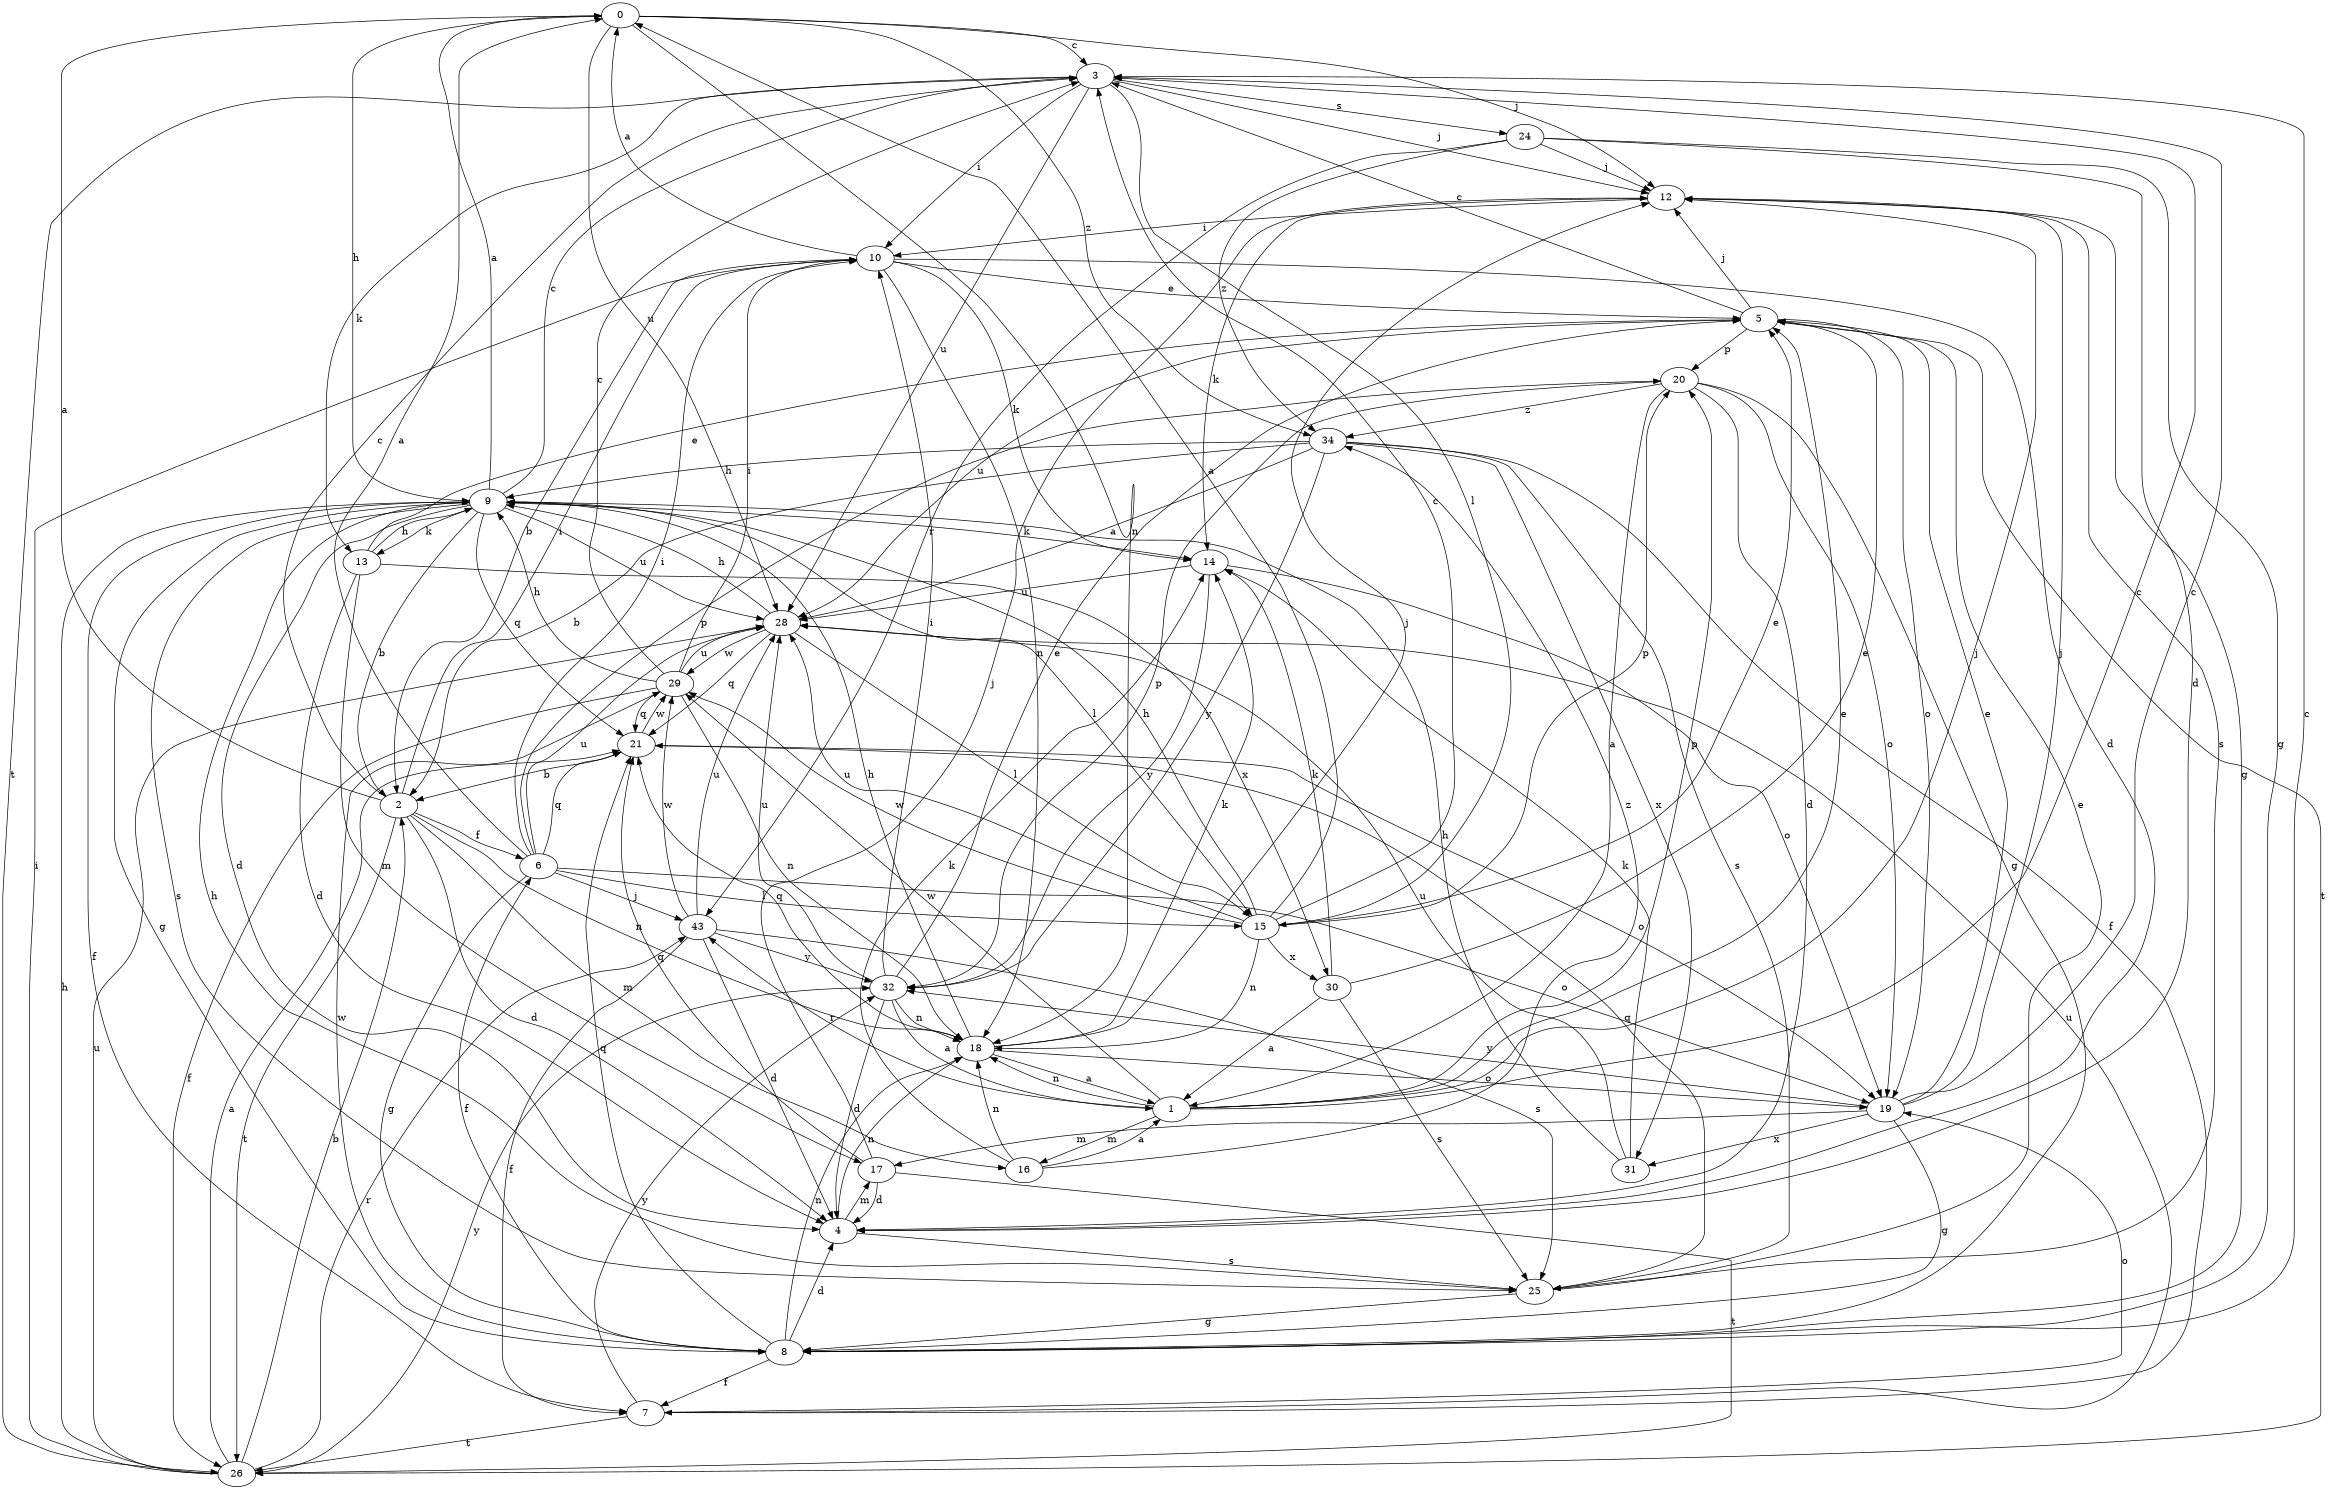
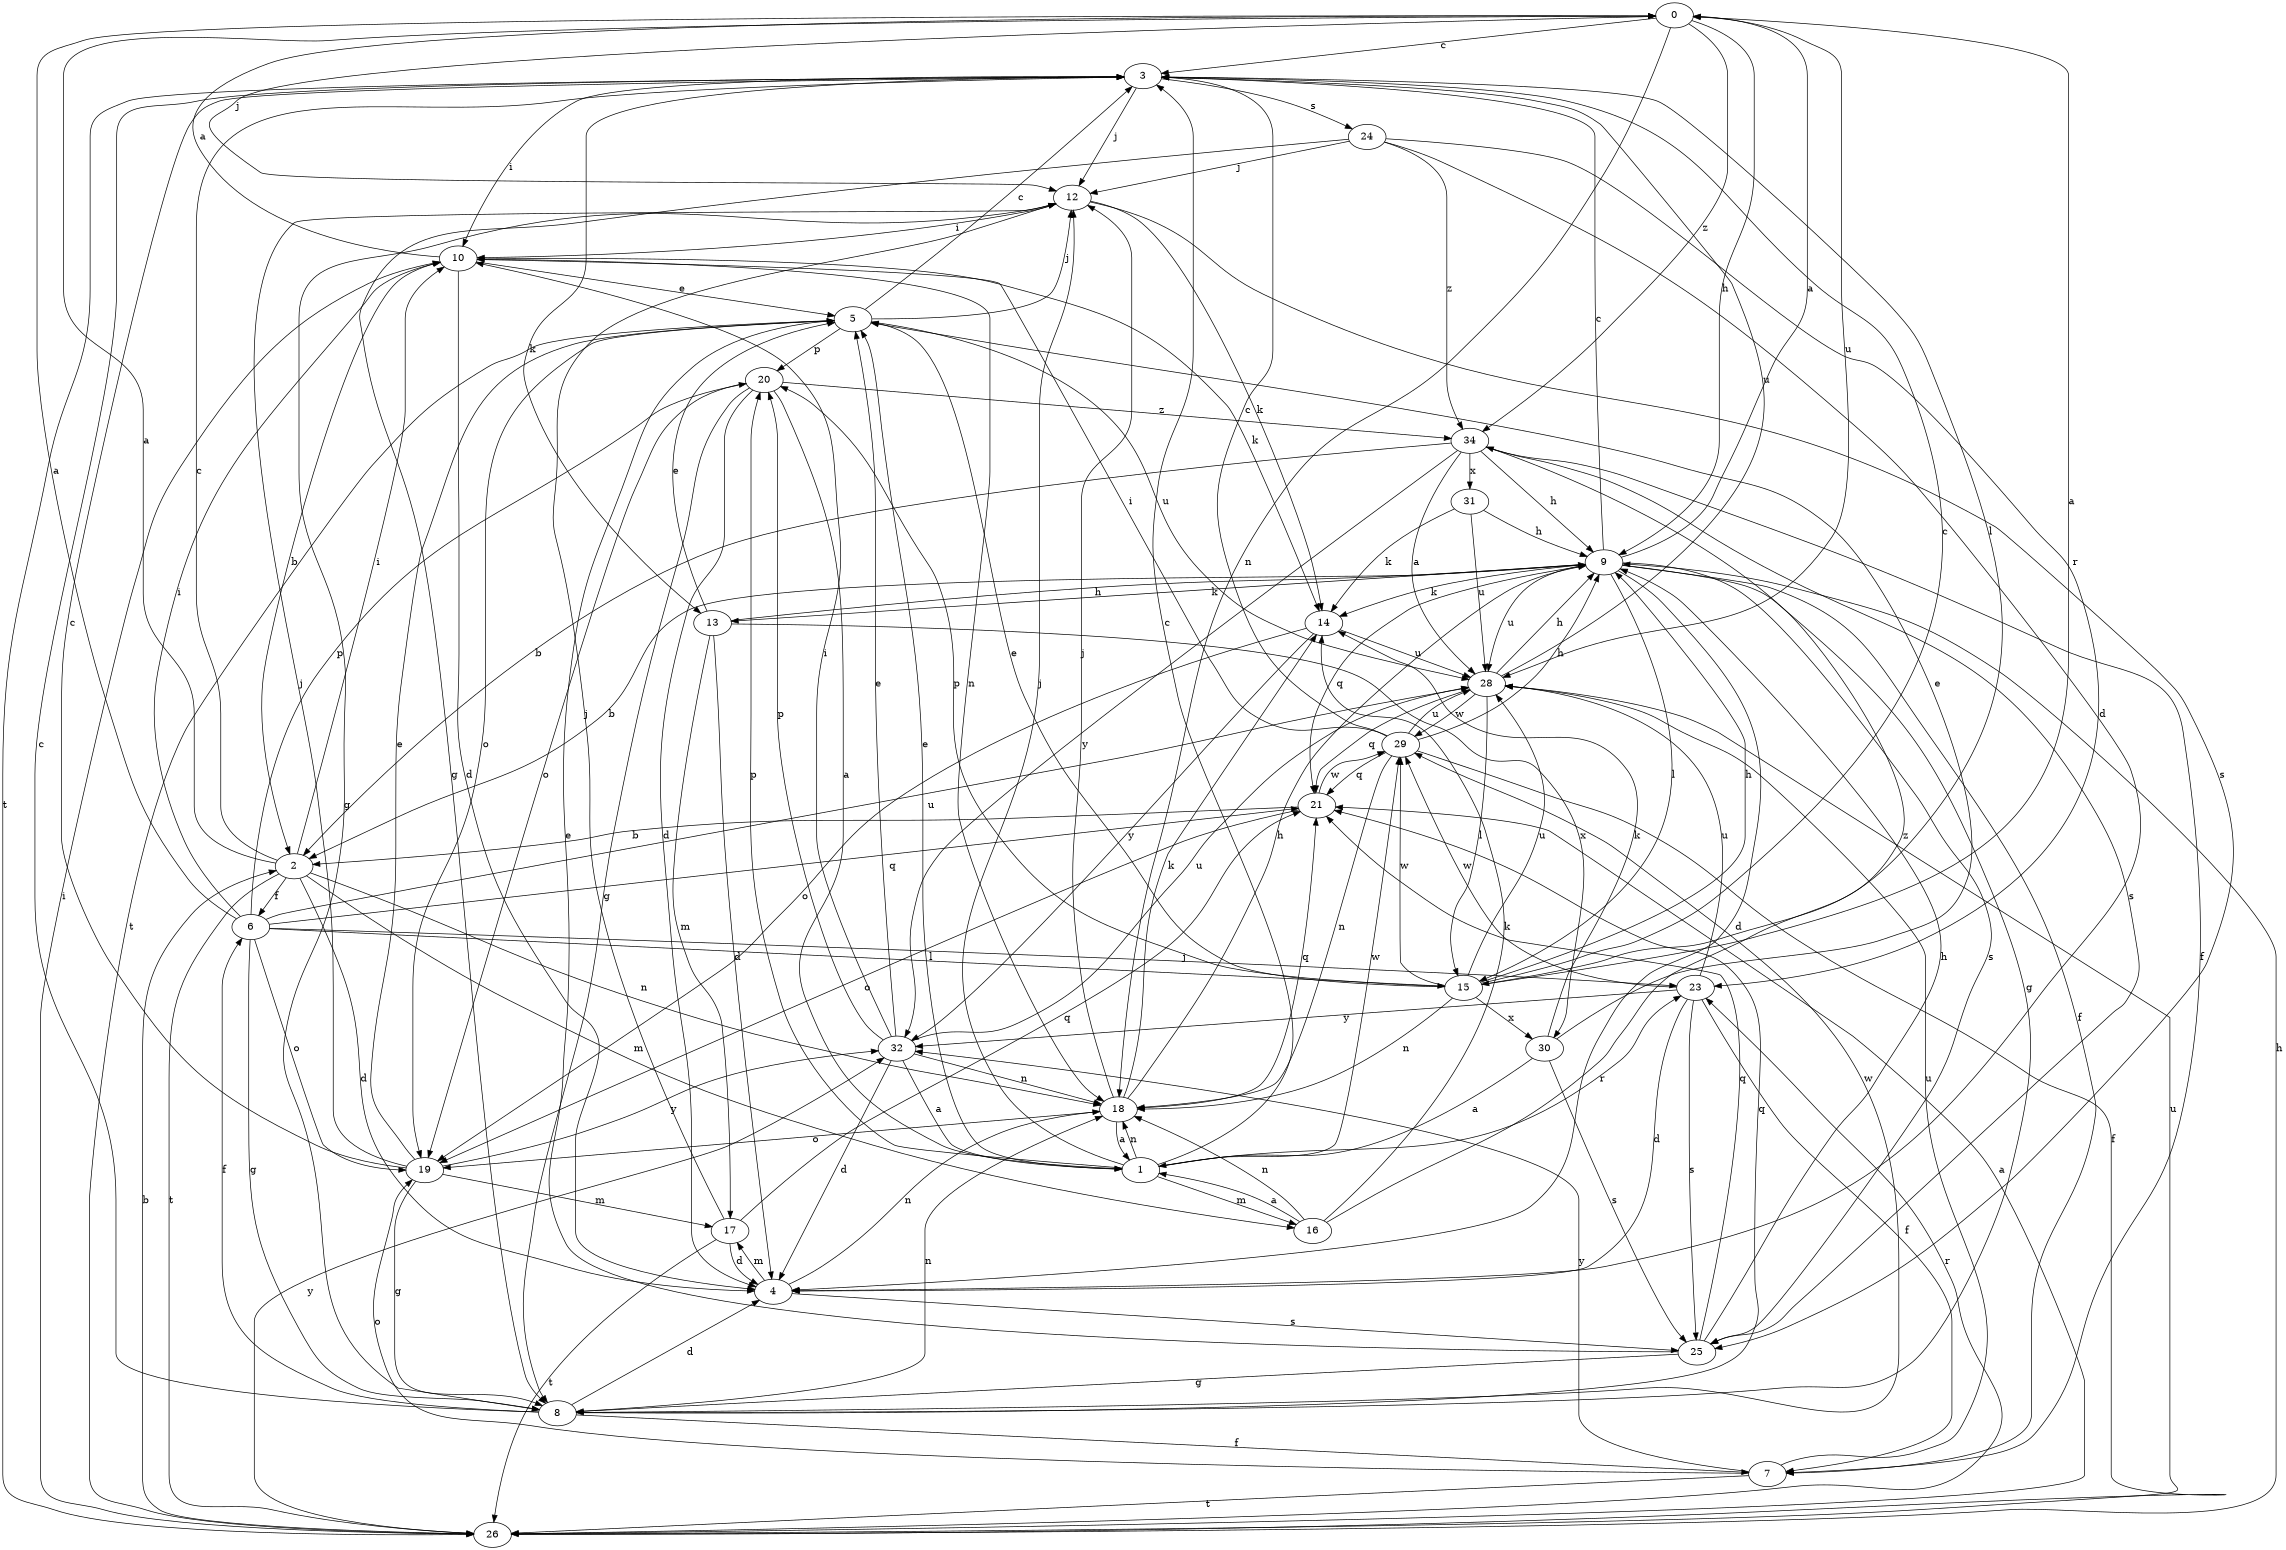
(939, 346) -> (1675, 212)
(1197, 534) -> (779, 731)
(698, 927) -> (1696, 988)
(1762, 1139) -> none
